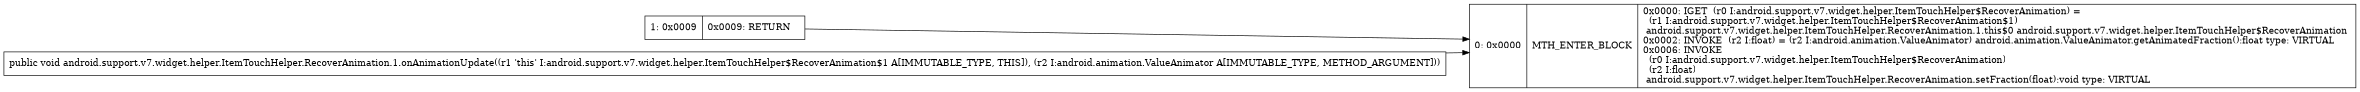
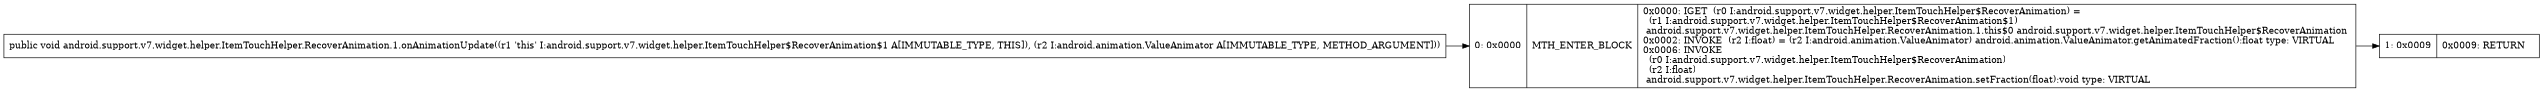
(1134, 34) -> (2364, 46)
